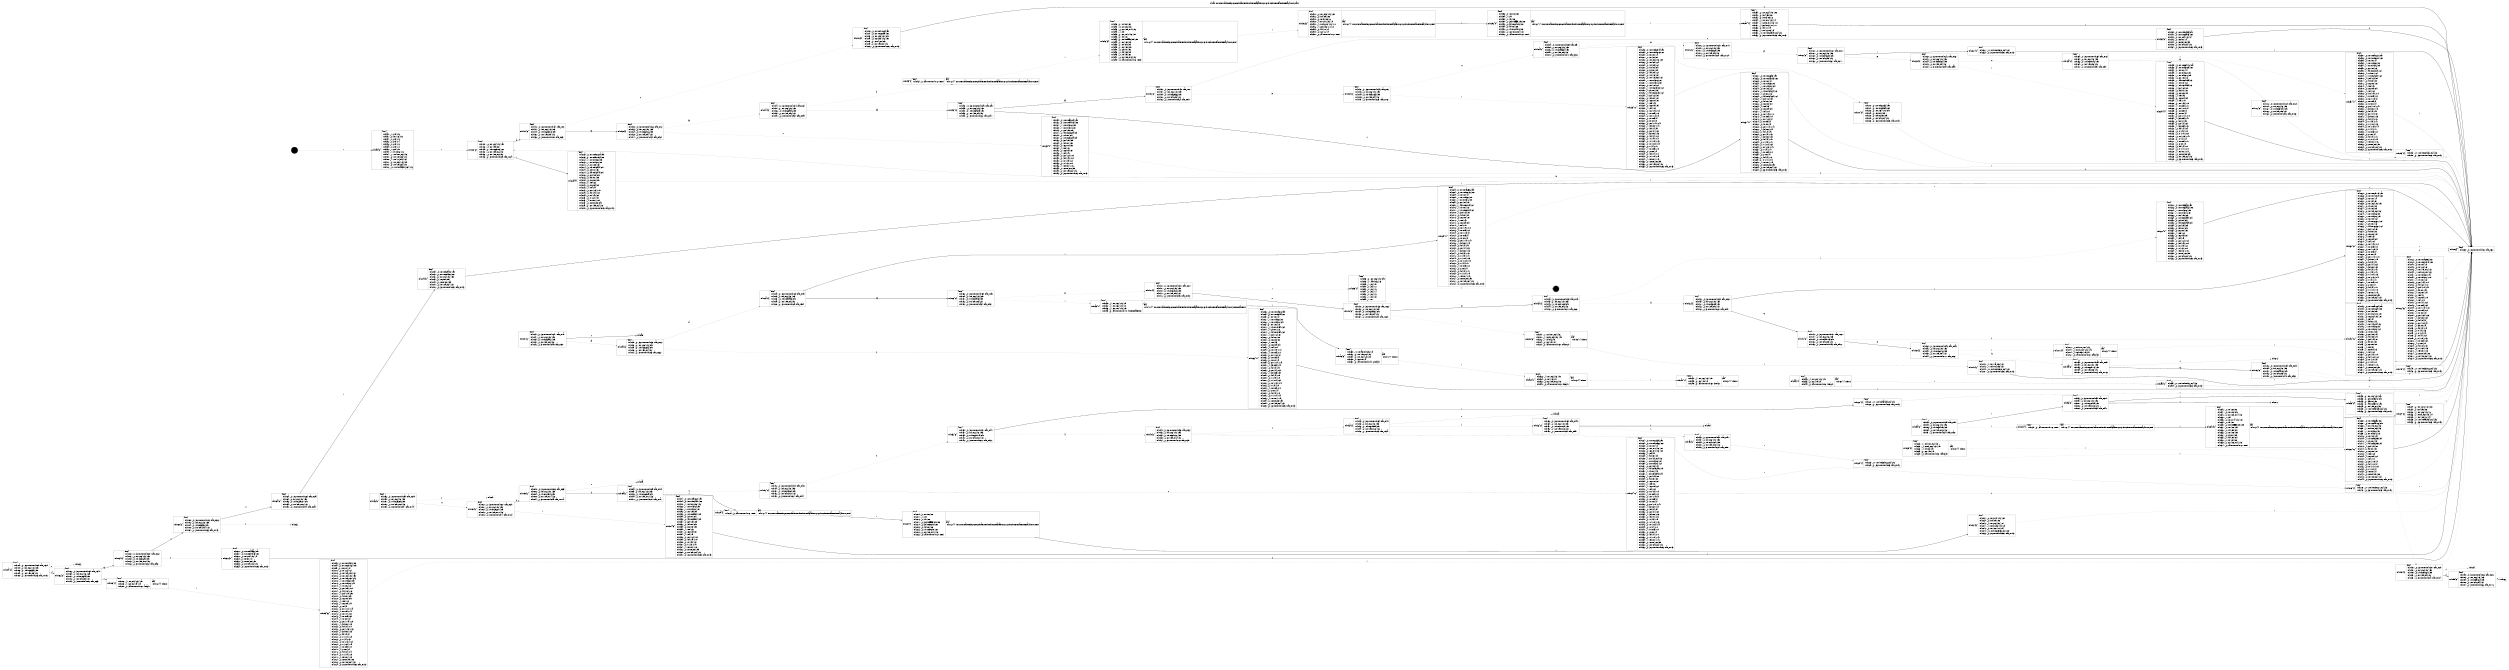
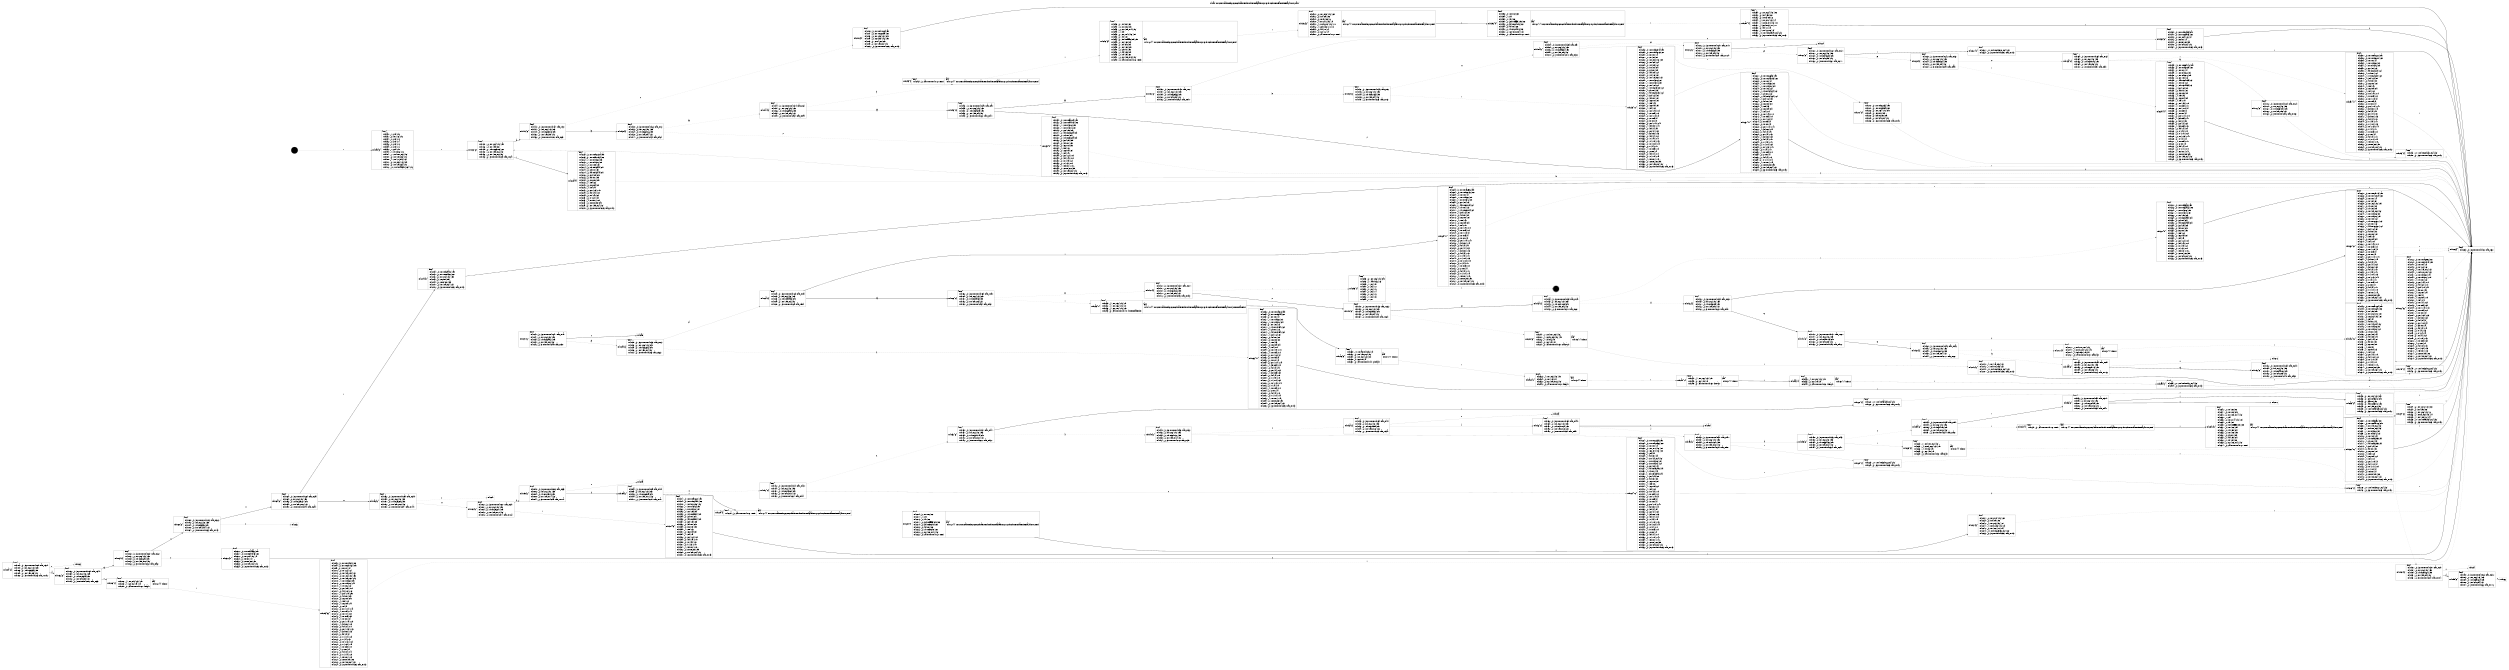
none -> (1821, 44)
none -> (1764, 381)
none -> (1821, 442)
none -> (343, 501)
(866, 518) -> none
